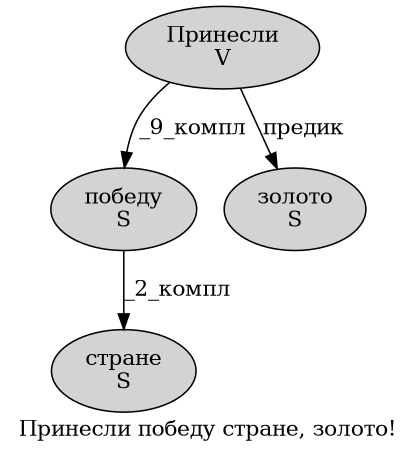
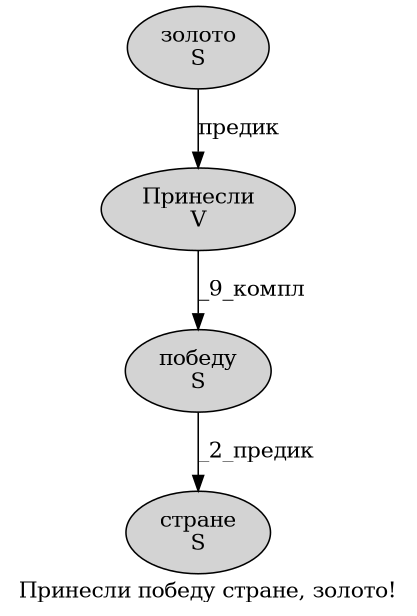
(256, 122) -> (198, 120)
(178, 290) -> (257, 452)
